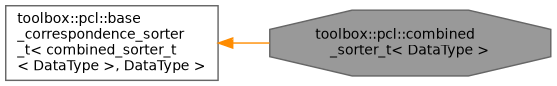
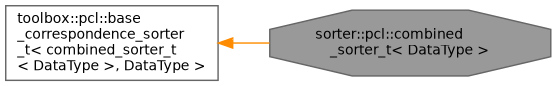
(410, 43) -> (410, 43)
